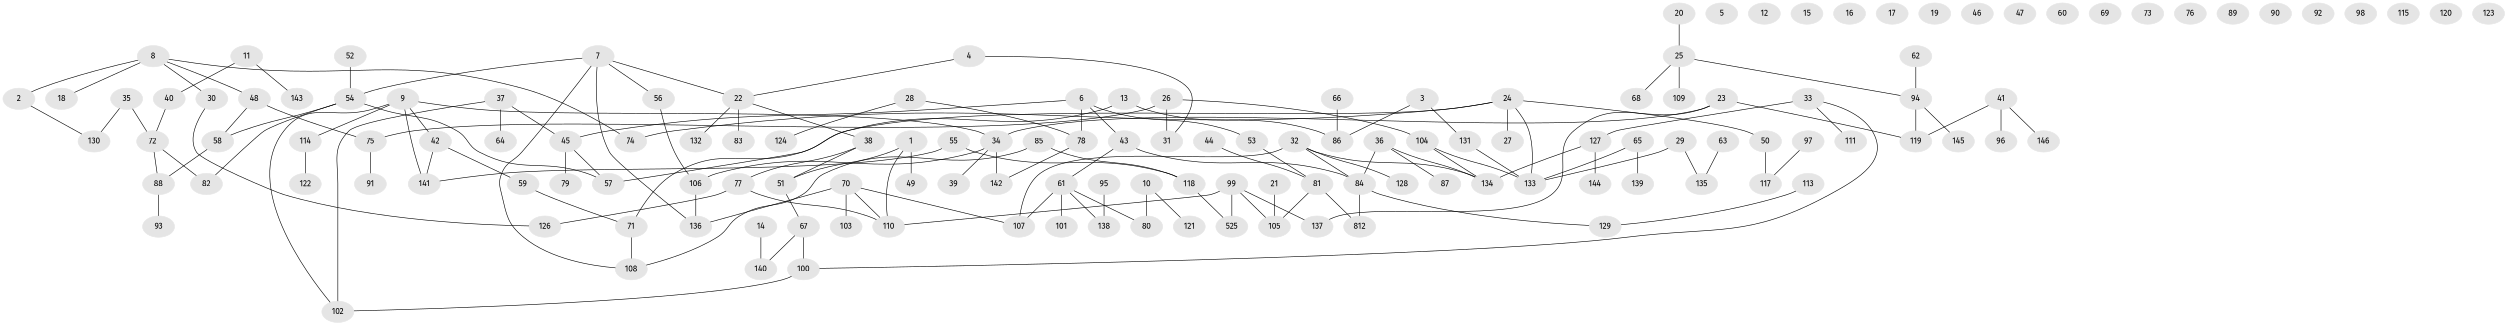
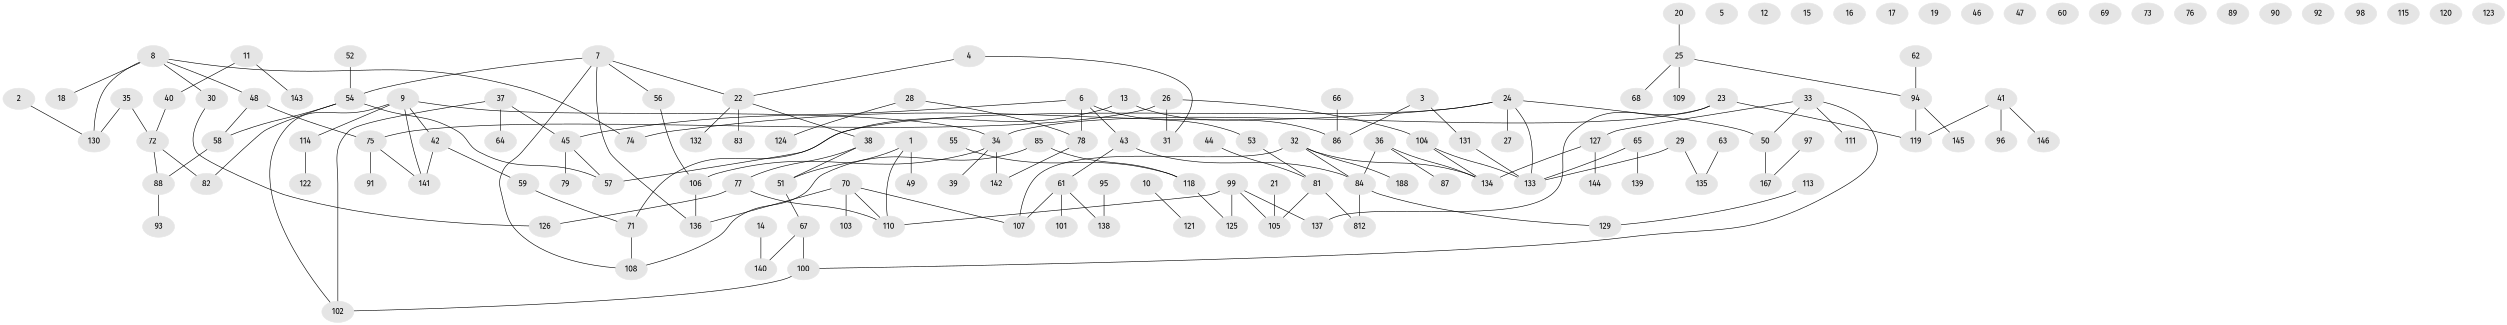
(84, 74) -> (105, 89)
none -> (1787, 120)
(666, 169) -> (397, 163)
(1402, 184) -> (1402, 184)
(1766, 184) -> (1766, 184)
(1147, 227) -> none
(1232, 227) -> (1232, 227)
